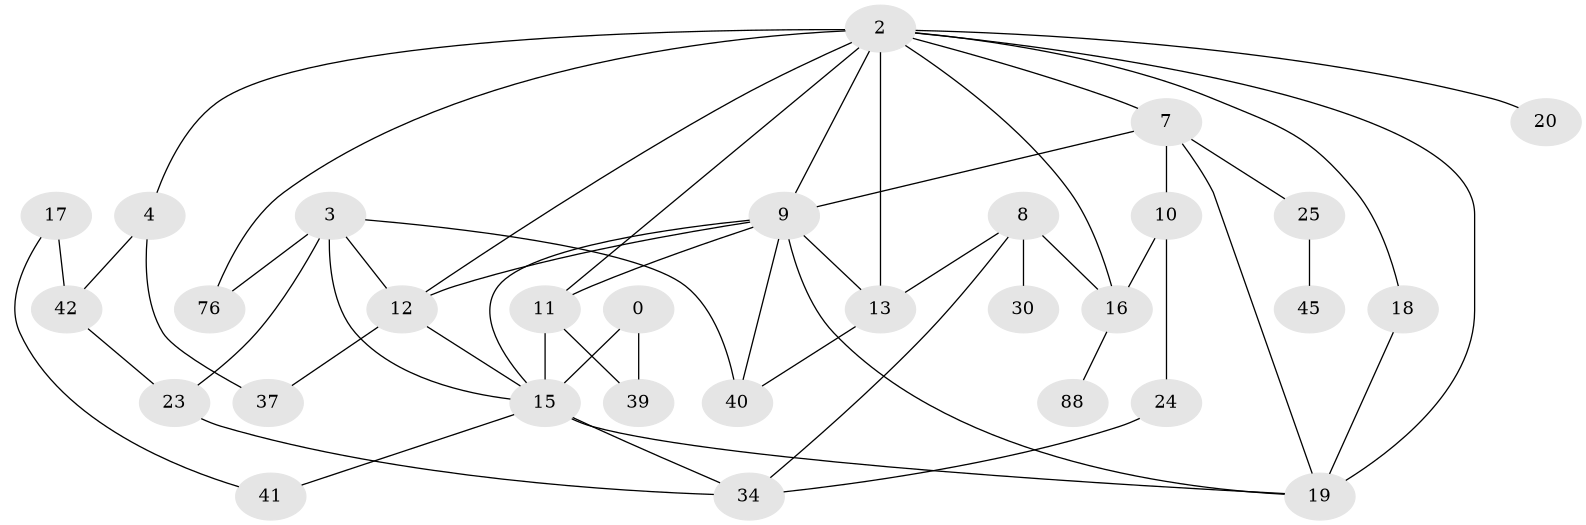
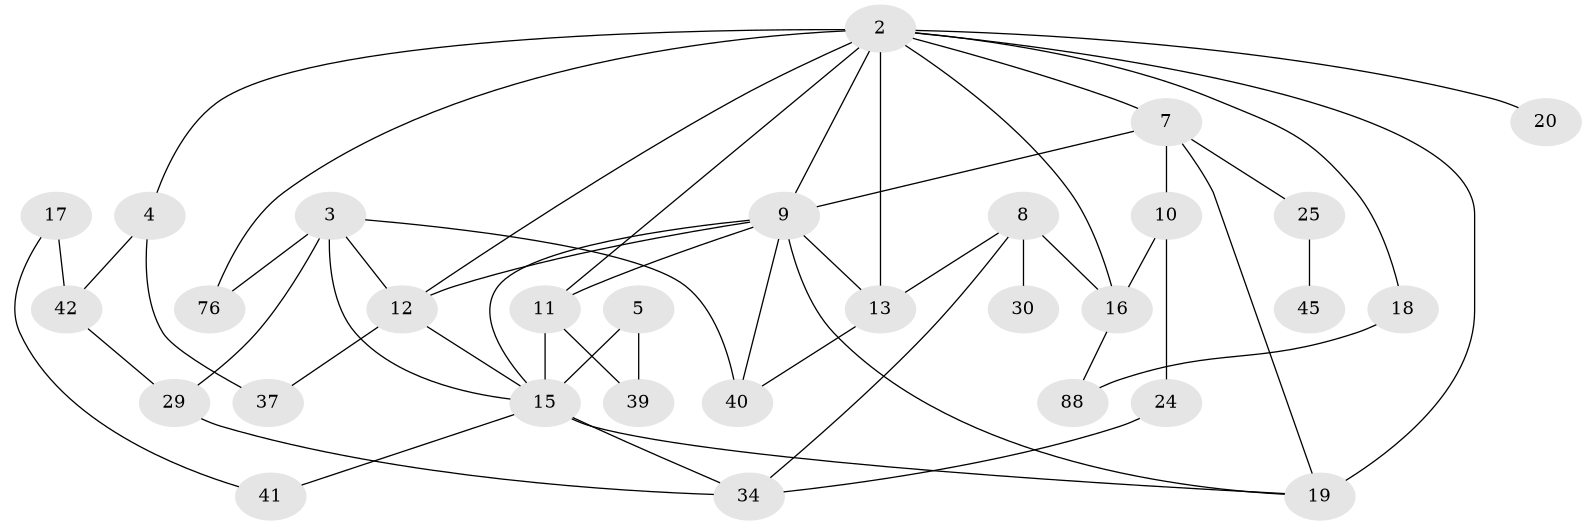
(639, 309) -> (639, 309)
(175, 403) -> (175, 403)
(1361, 403) -> (1238, 356)
